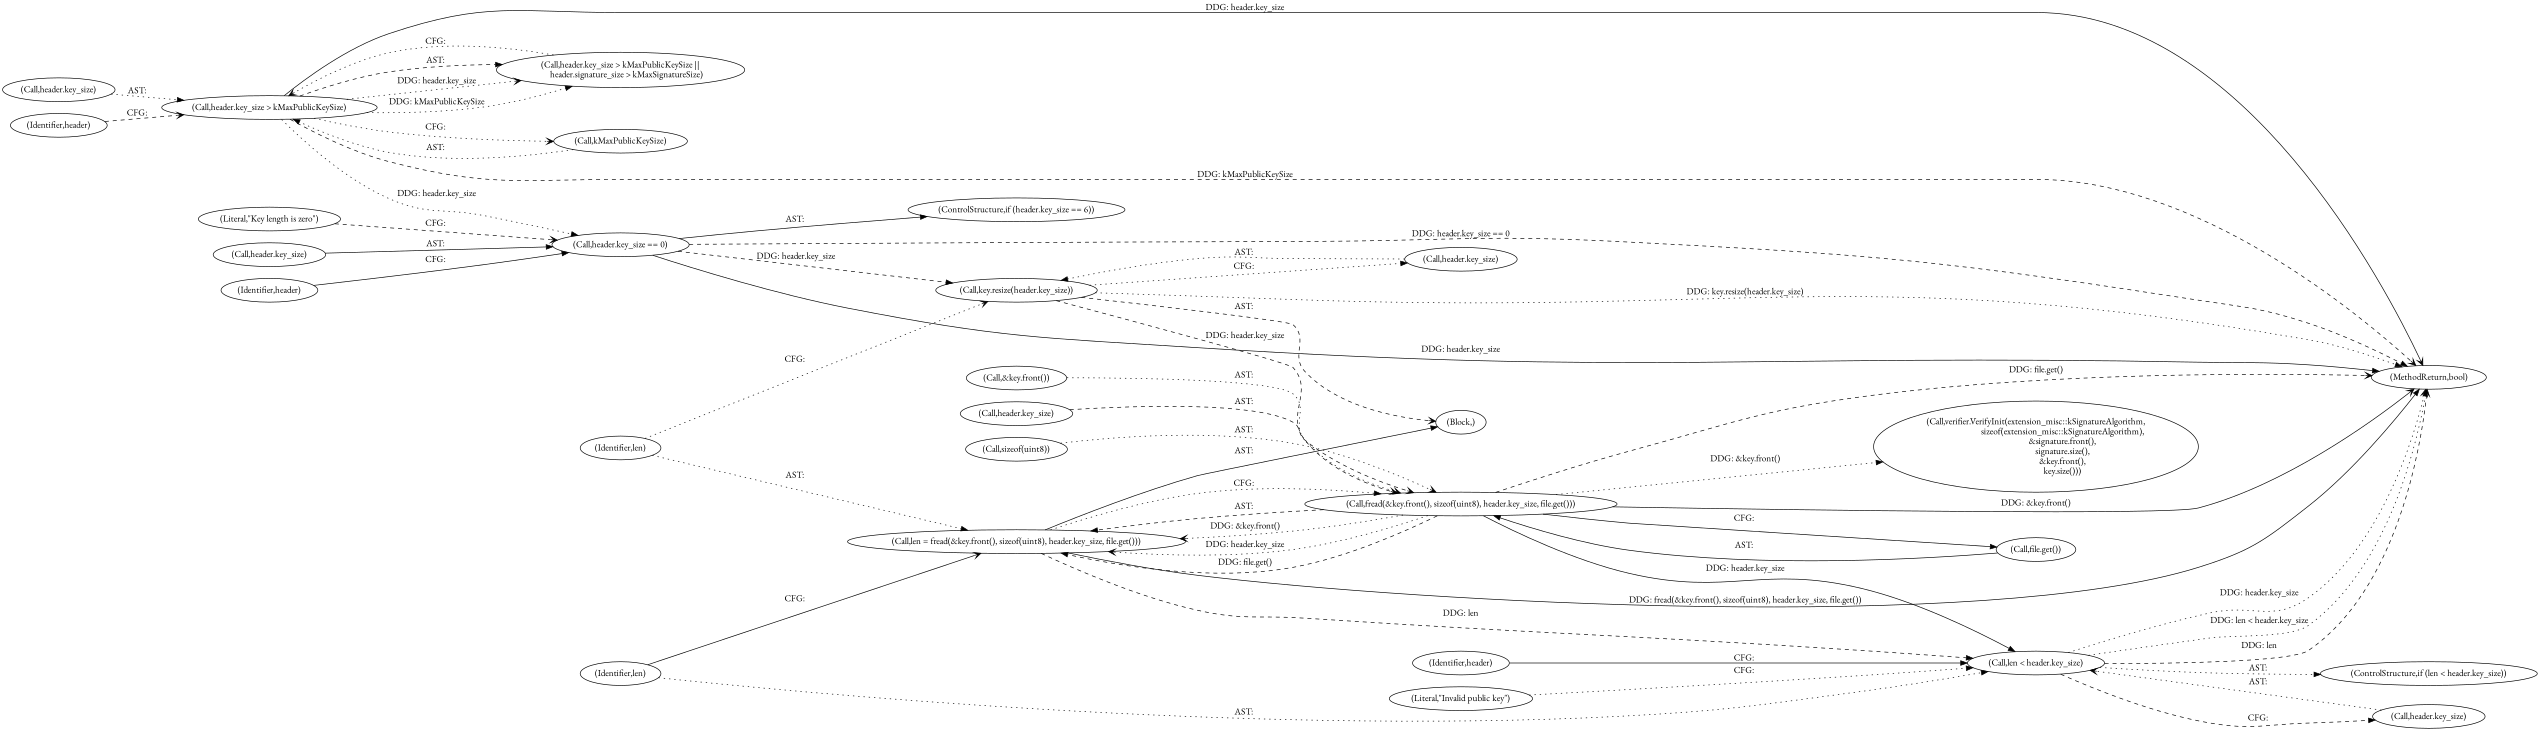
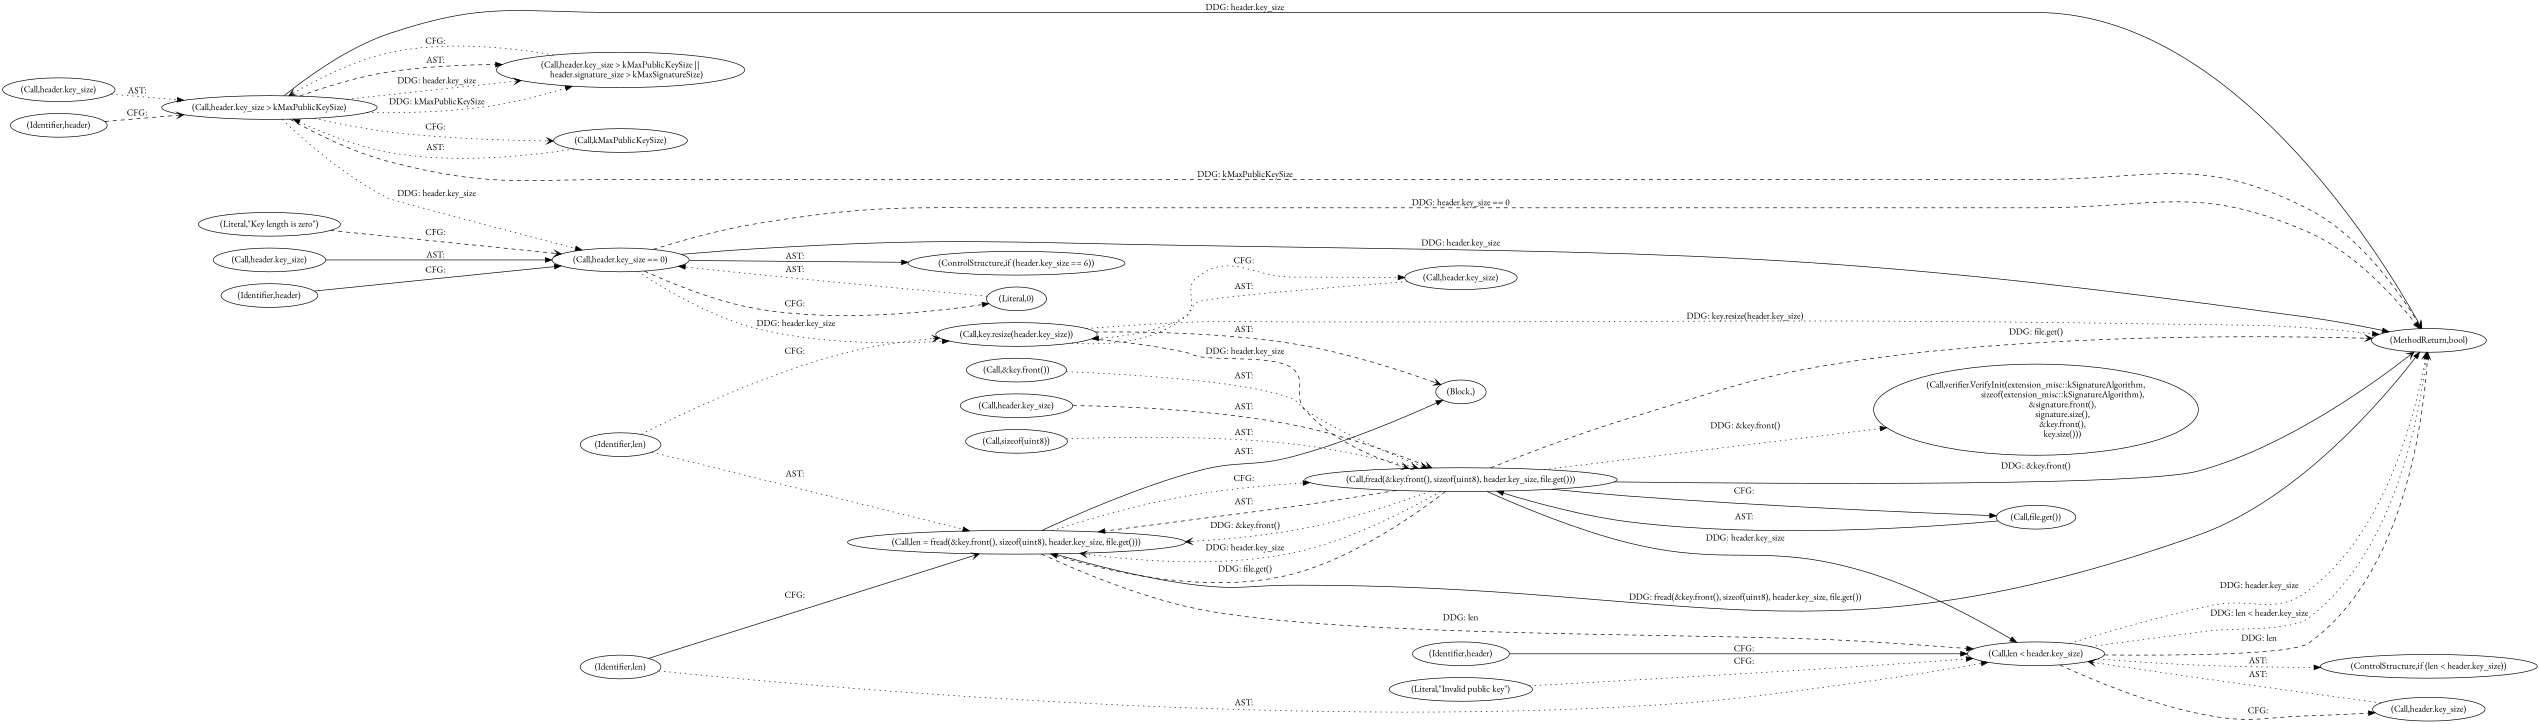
(812, 267) -> (783, 334)
none -> (1016, 299)
